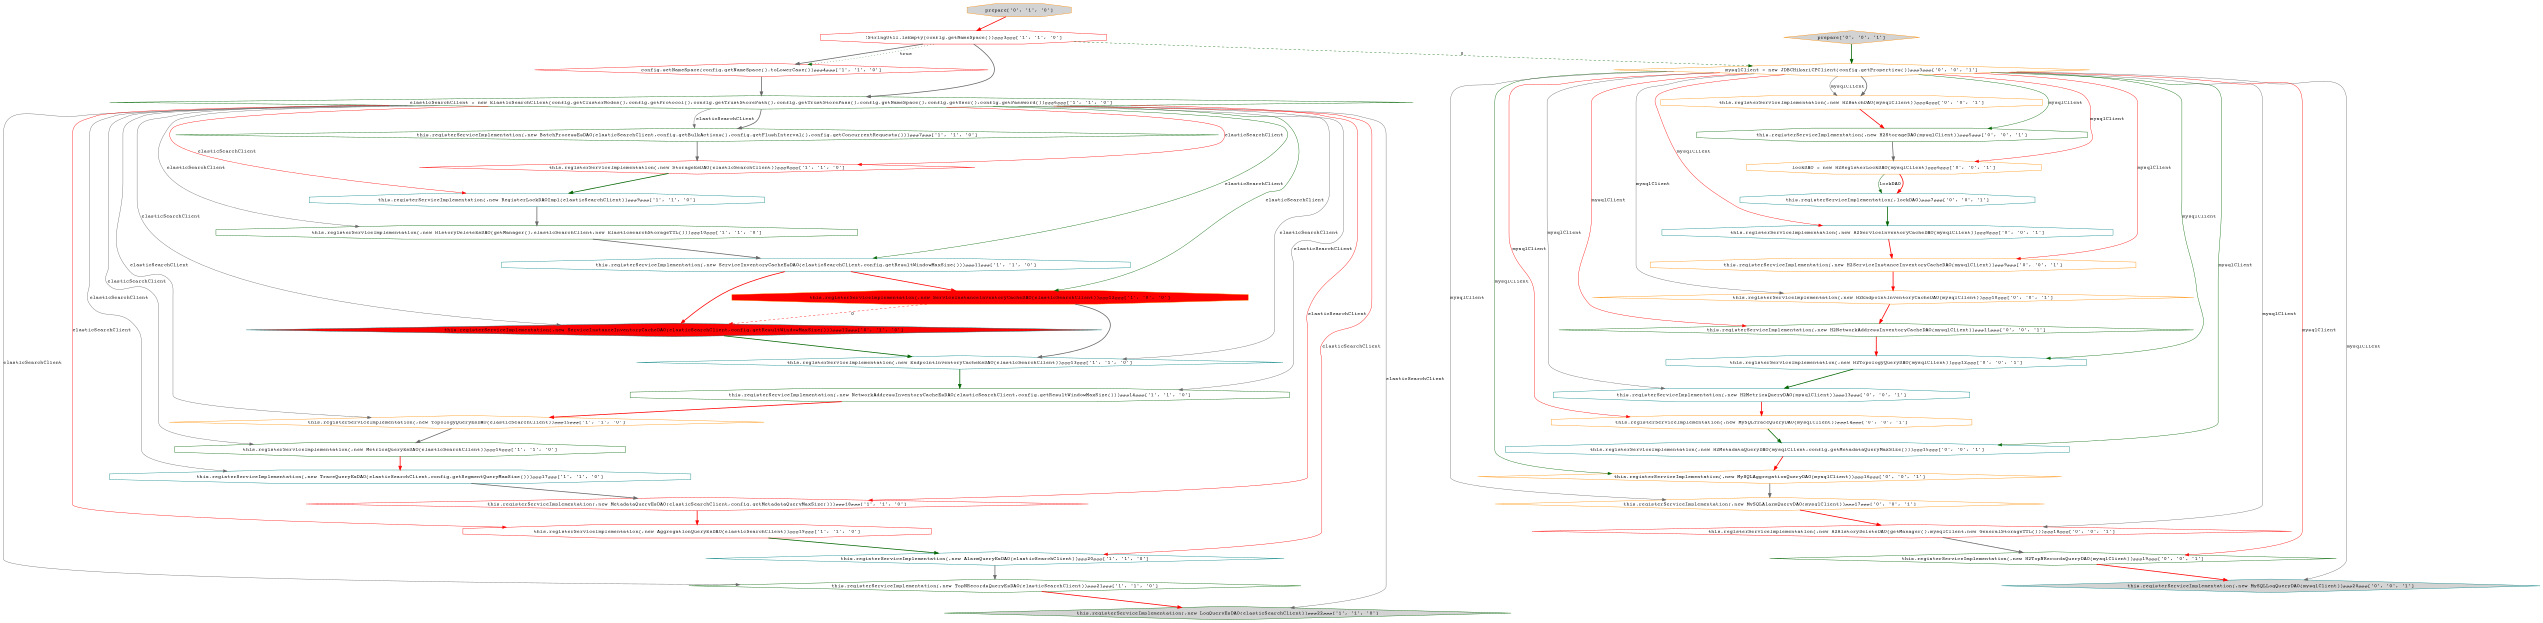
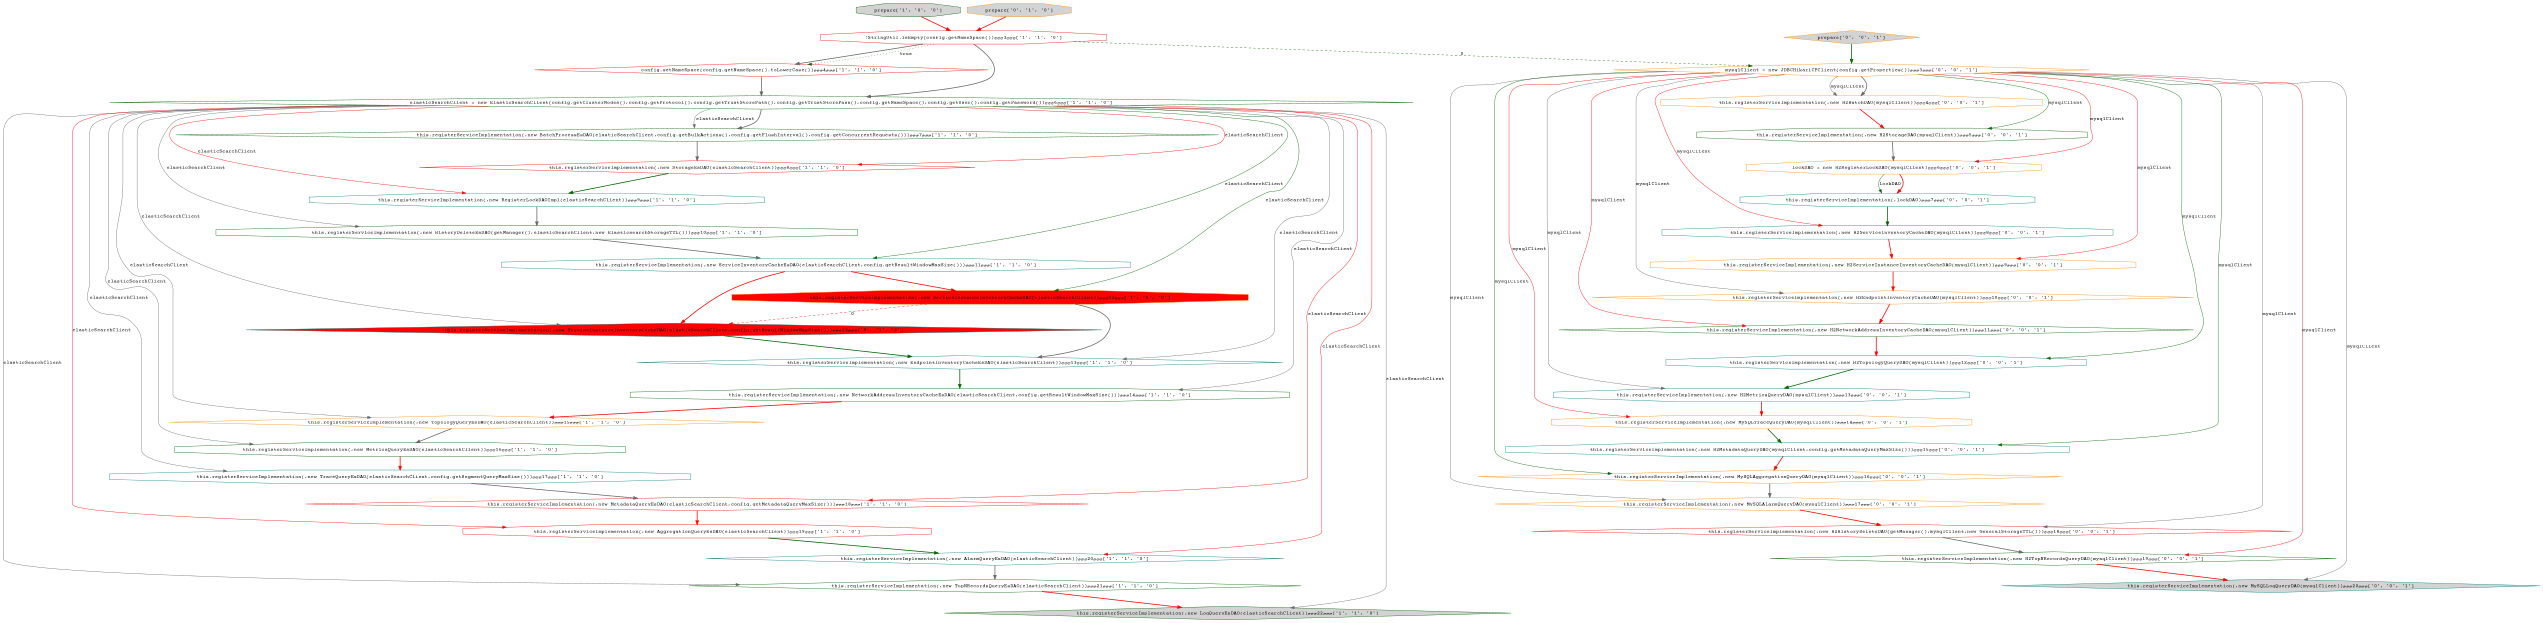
none -> (908, 10)
